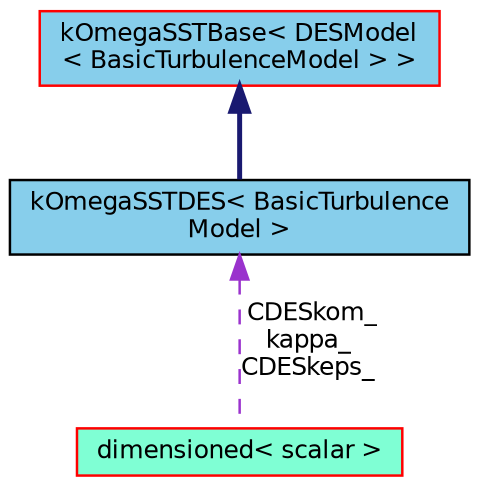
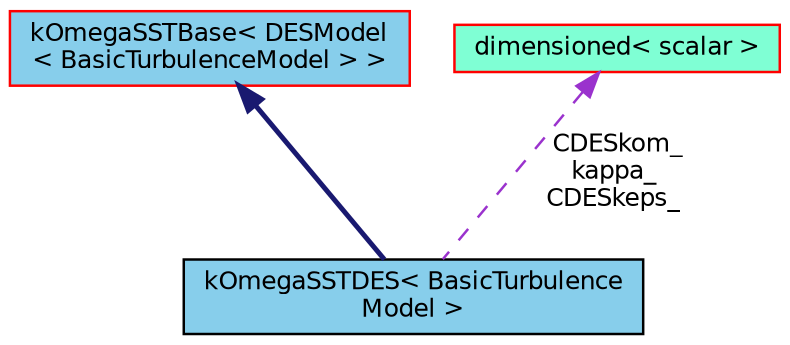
(240, 354) -> (513, 175)
